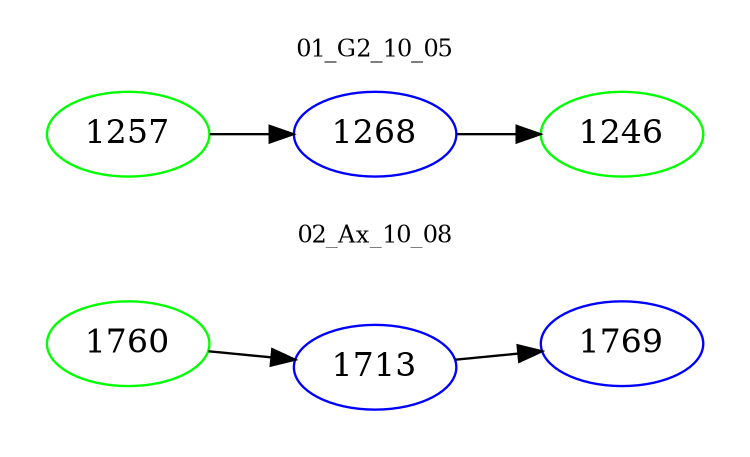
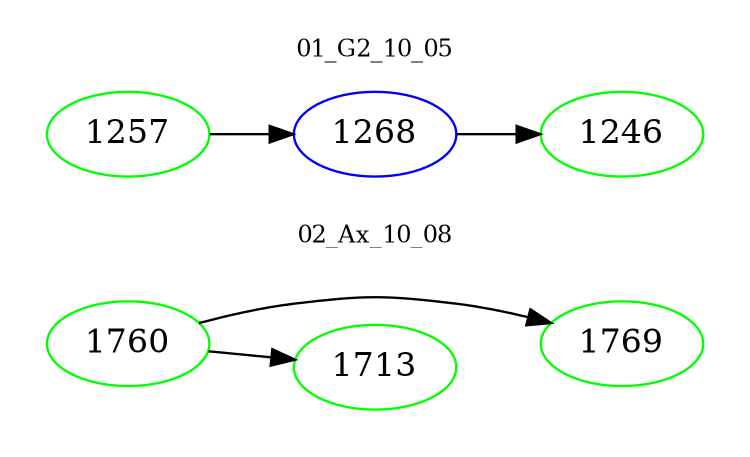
(622, 344) -> (622, 344)
(487, 357) -> (363, 297)
(375, 367) -> (375, 367)
